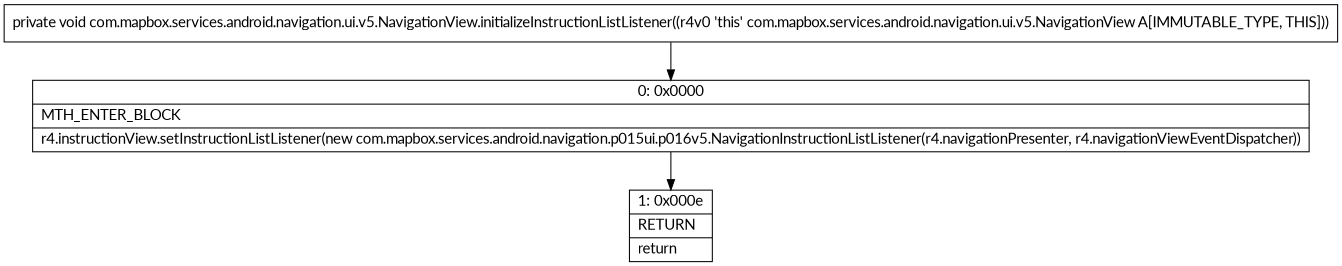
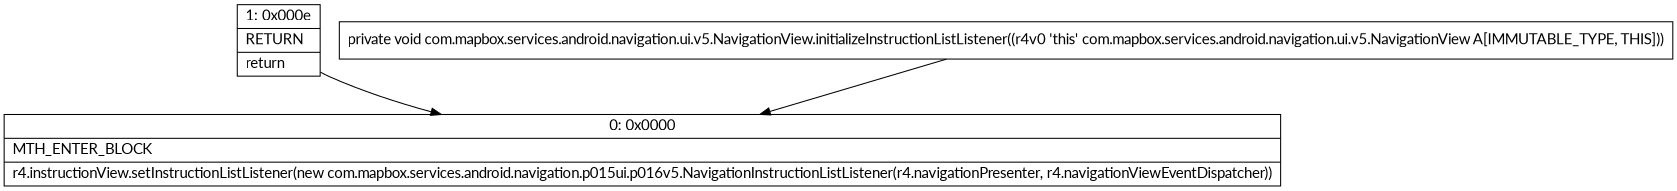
(671, 166) -> (375, 94)
